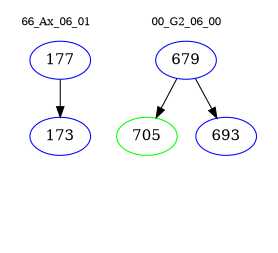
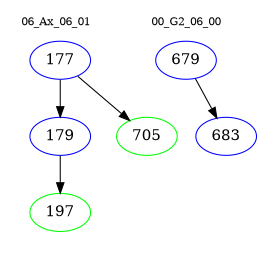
(56, 23) -> (56, 23)
(169, 93) -> (92, 88)
(60, 136) -> (60, 136)
(226, 136) -> (226, 136)
none -> (60, 212)
